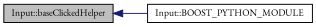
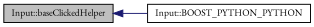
(230, 13) -> (229, 13)
